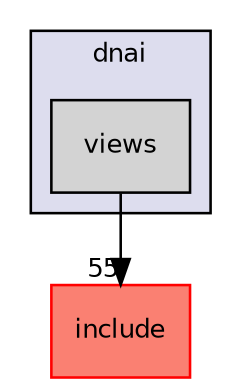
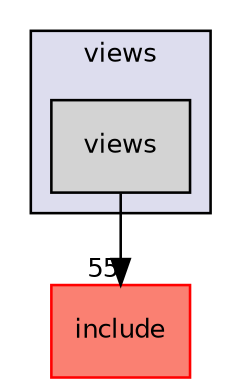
(121, 55) -> (121, 55)
